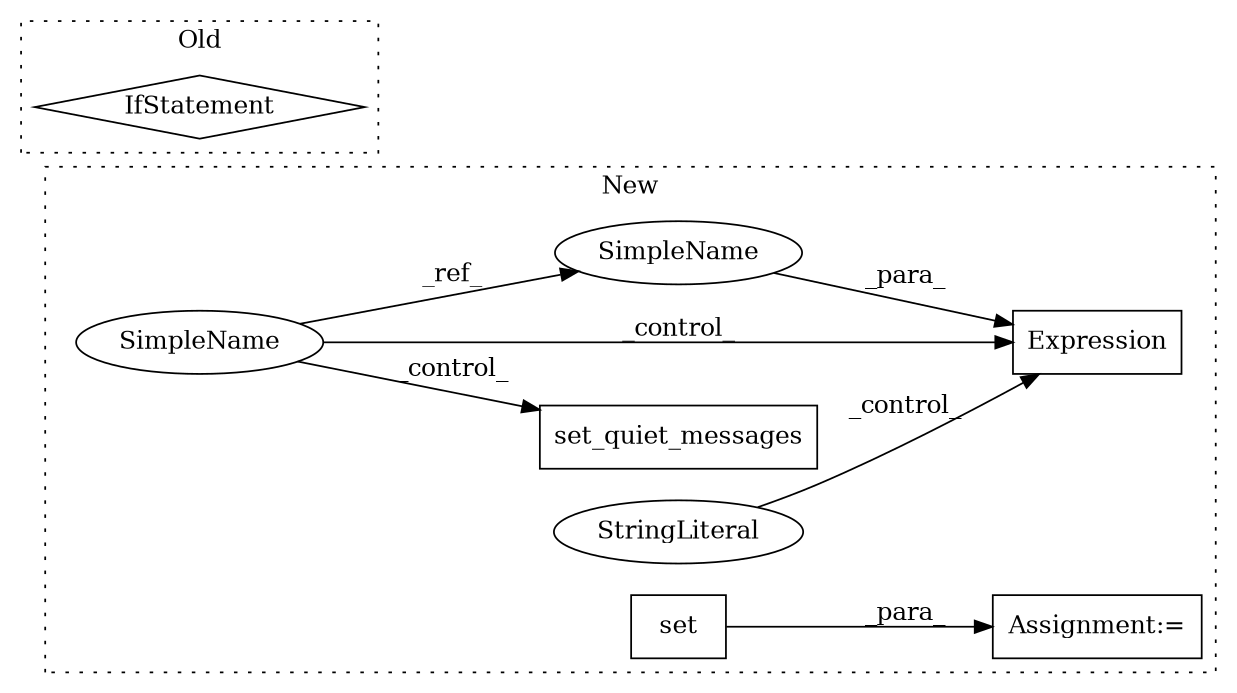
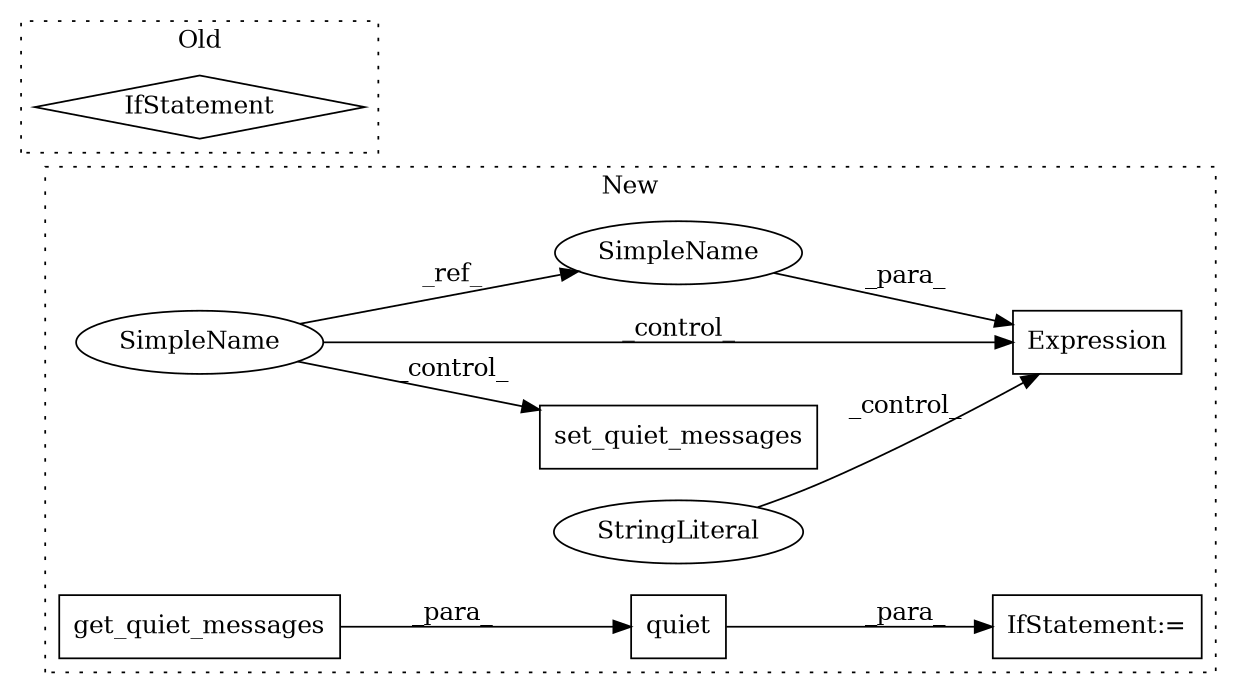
none -> (200, 627)
(679, 627) -> (679, 627)
(1097, 627) -> (1097, 627)
